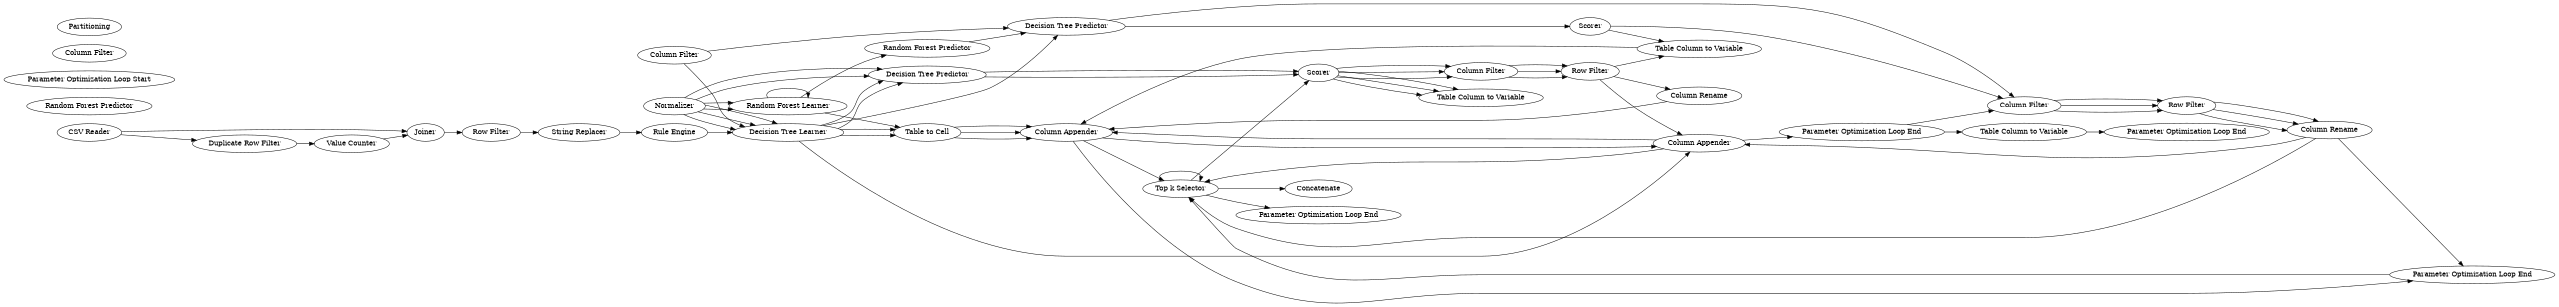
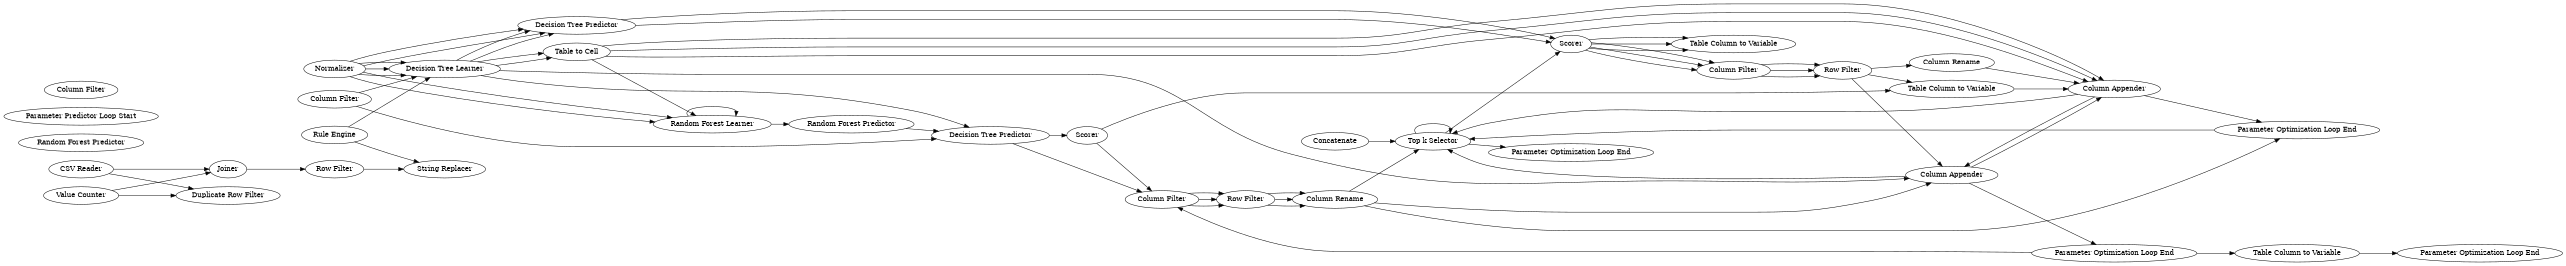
(89, 27) -> none
(89, 80) -> (81, 116)
(865, 121) -> (642, 86)
(628, 132) -> (384, 152)
(303, 144) -> (145, 196)
(1249, 189) -> (1380, 141)
